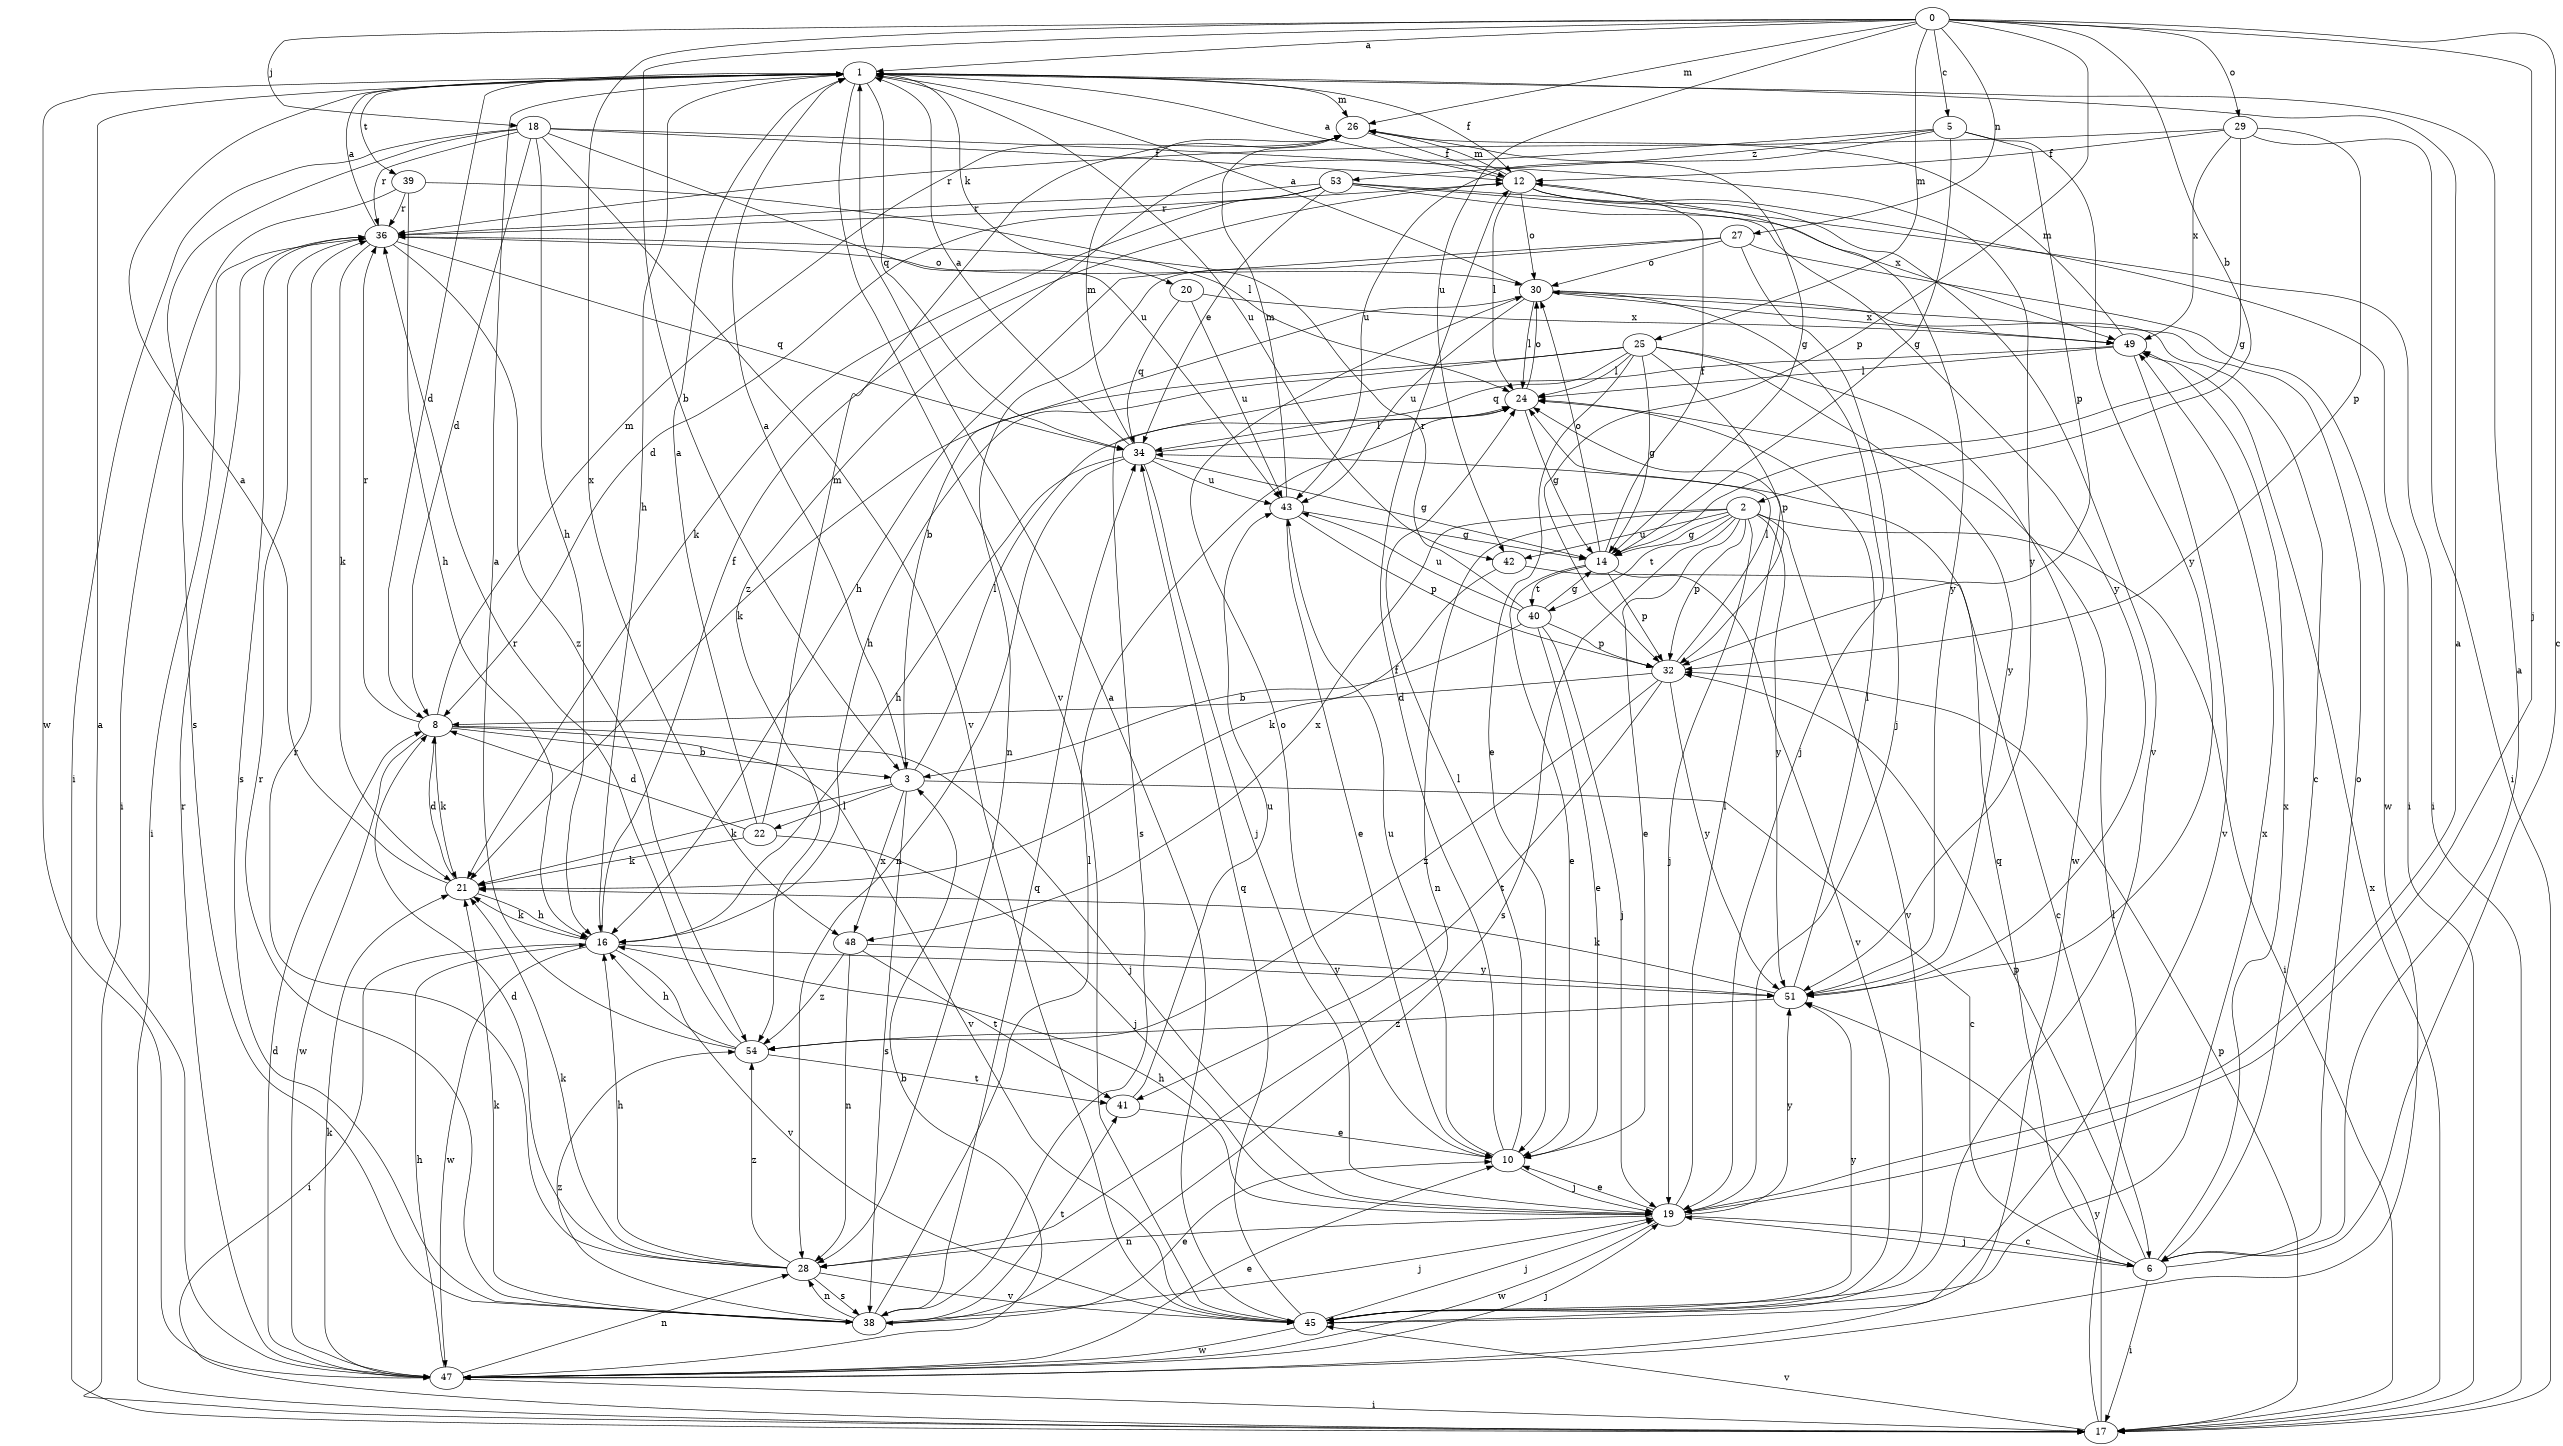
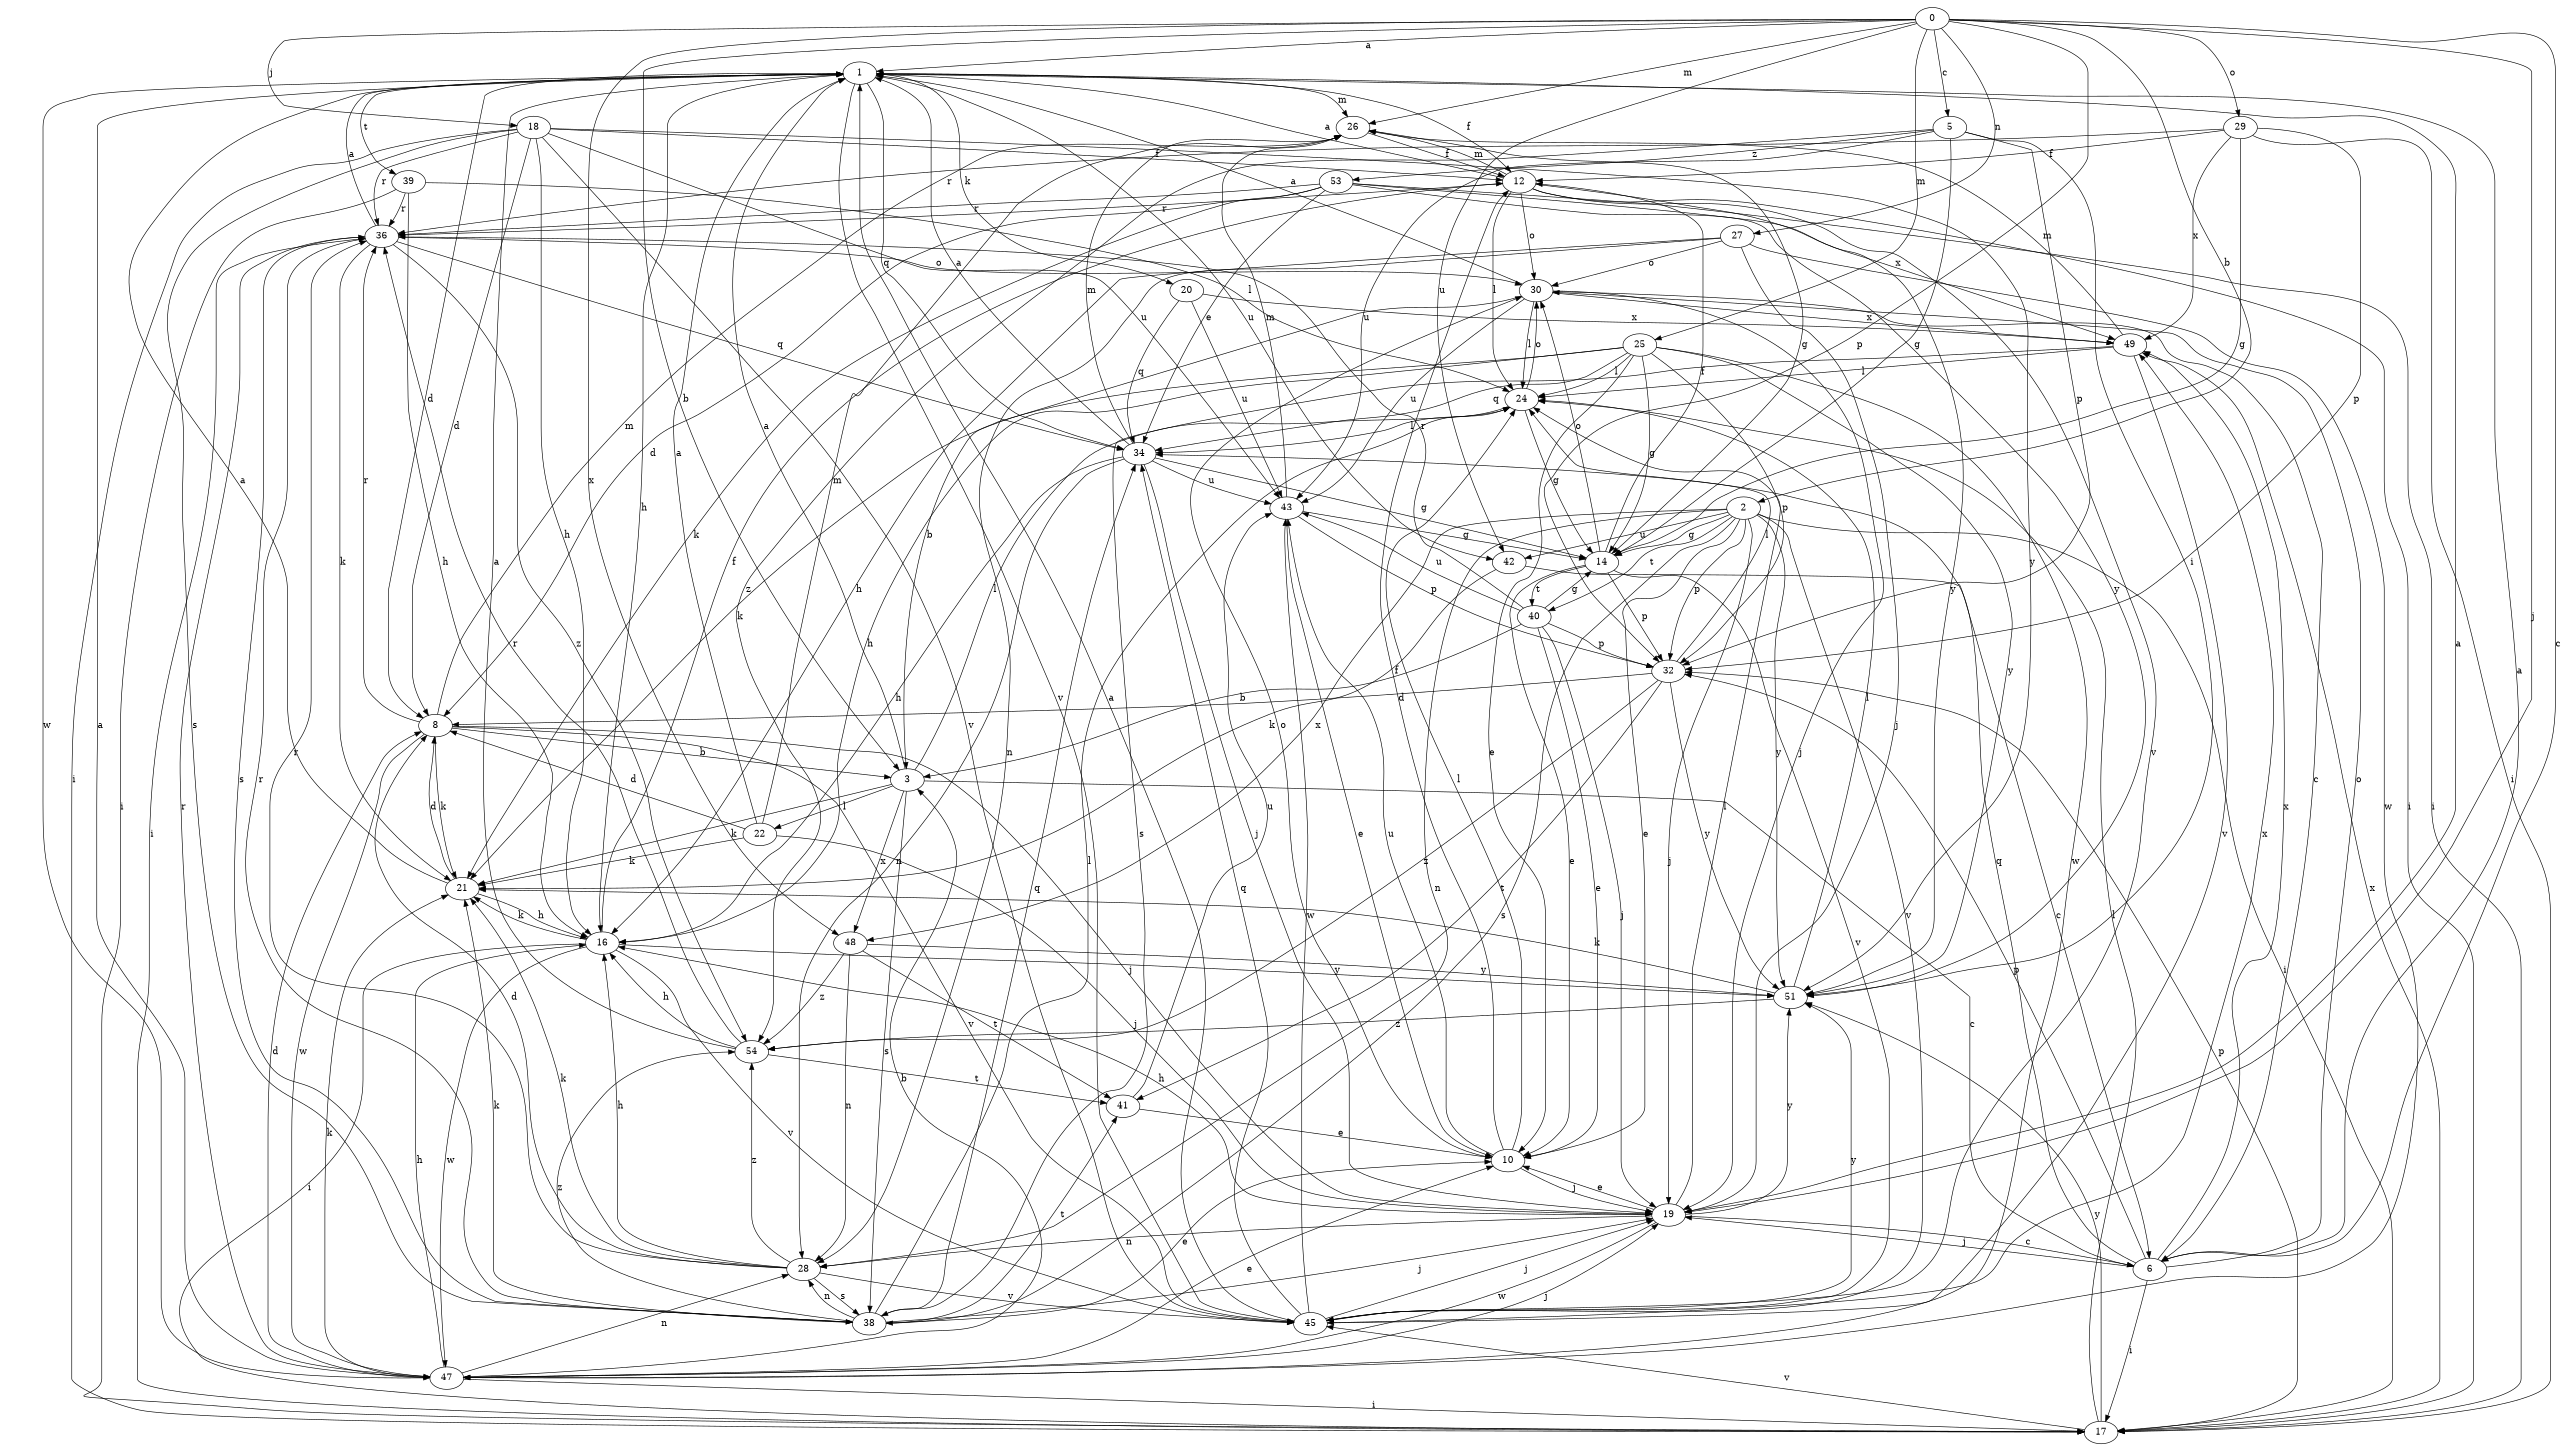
(1330, 432) -> (1337, 439)
(2192, 562) -> (2192, 562)
(1090, 1359) -> (1307, 899)
